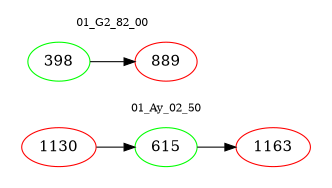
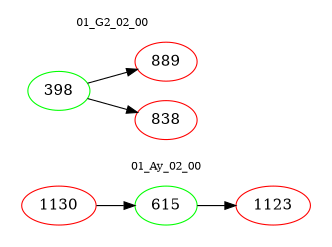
(112, 23) -> (112, 23)
(166, 109) -> (166, 167)
none -> (166, 120)
(273, 147) -> (273, 206)
